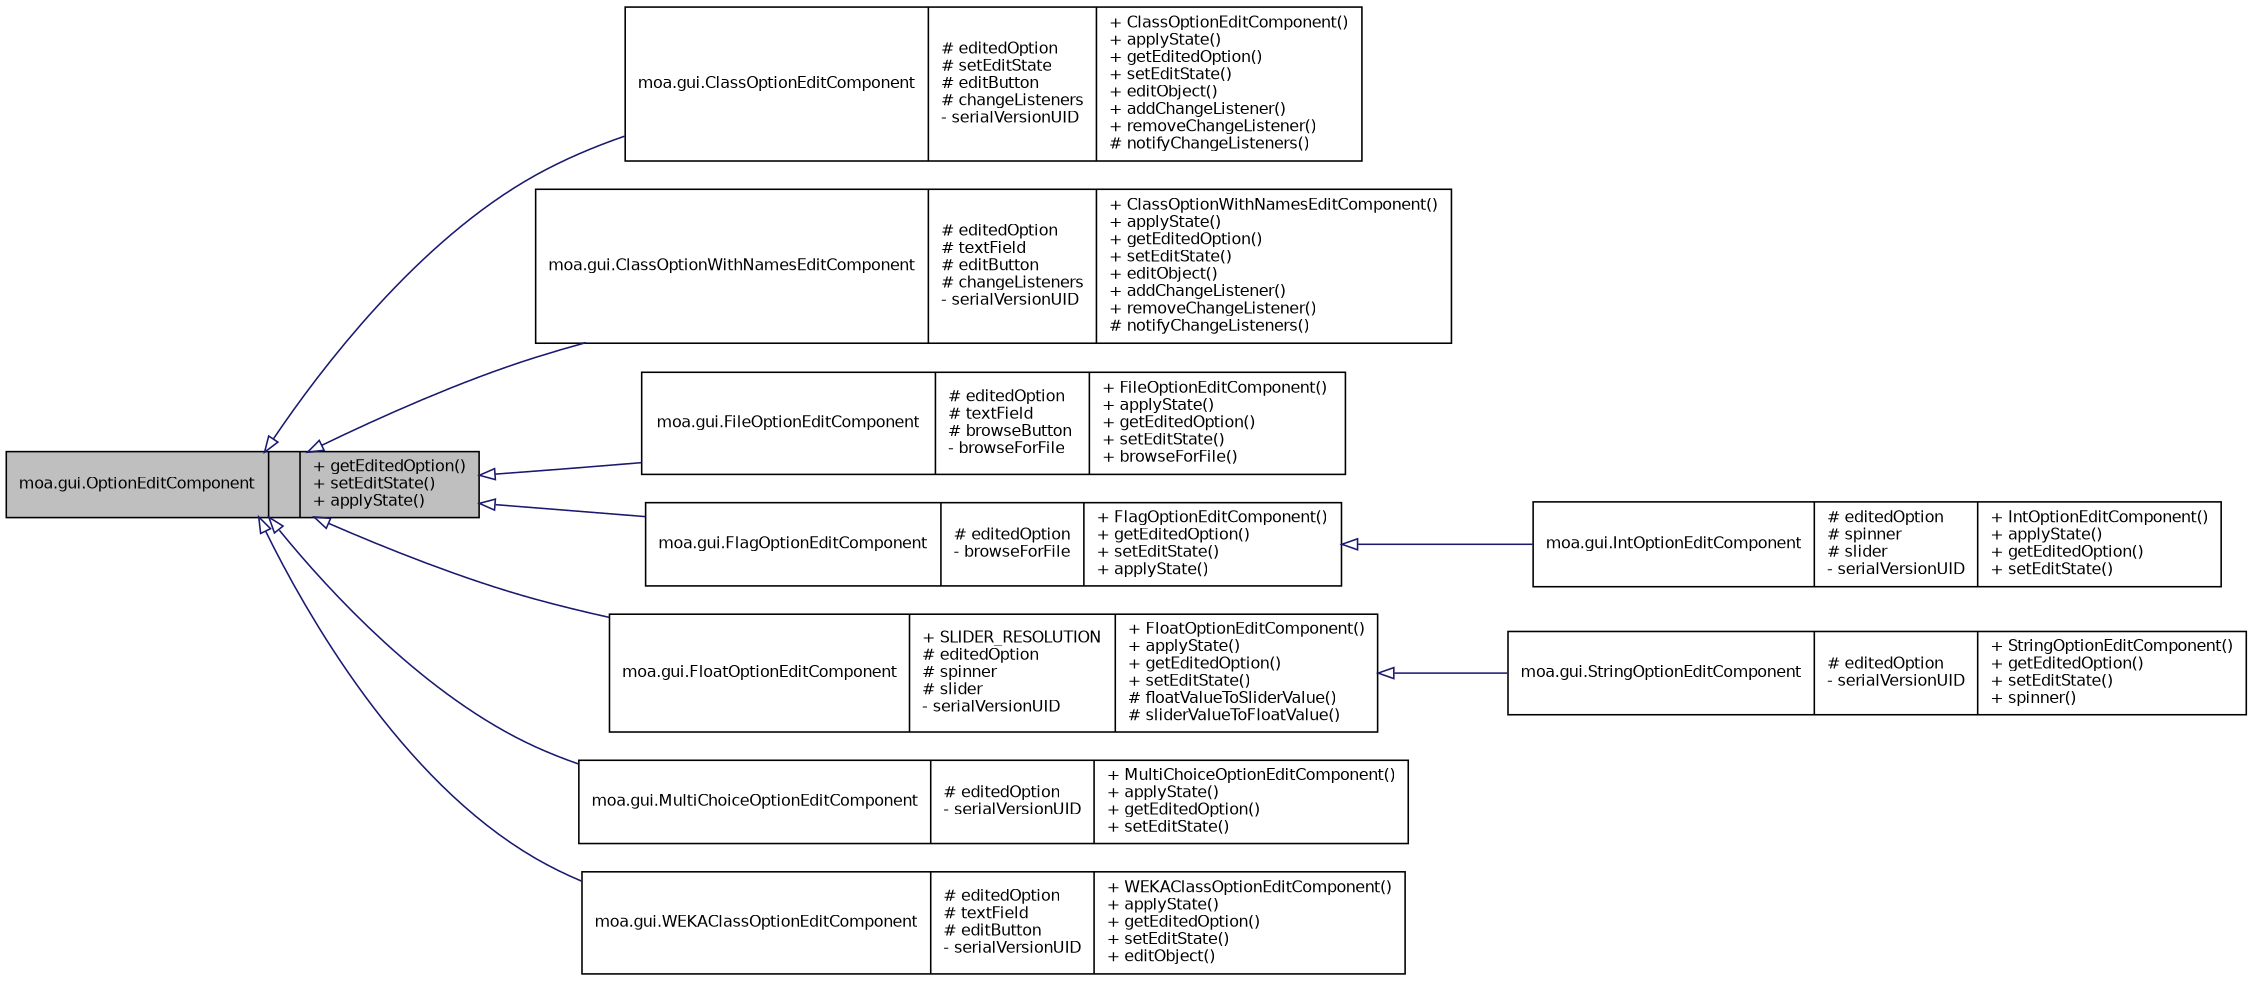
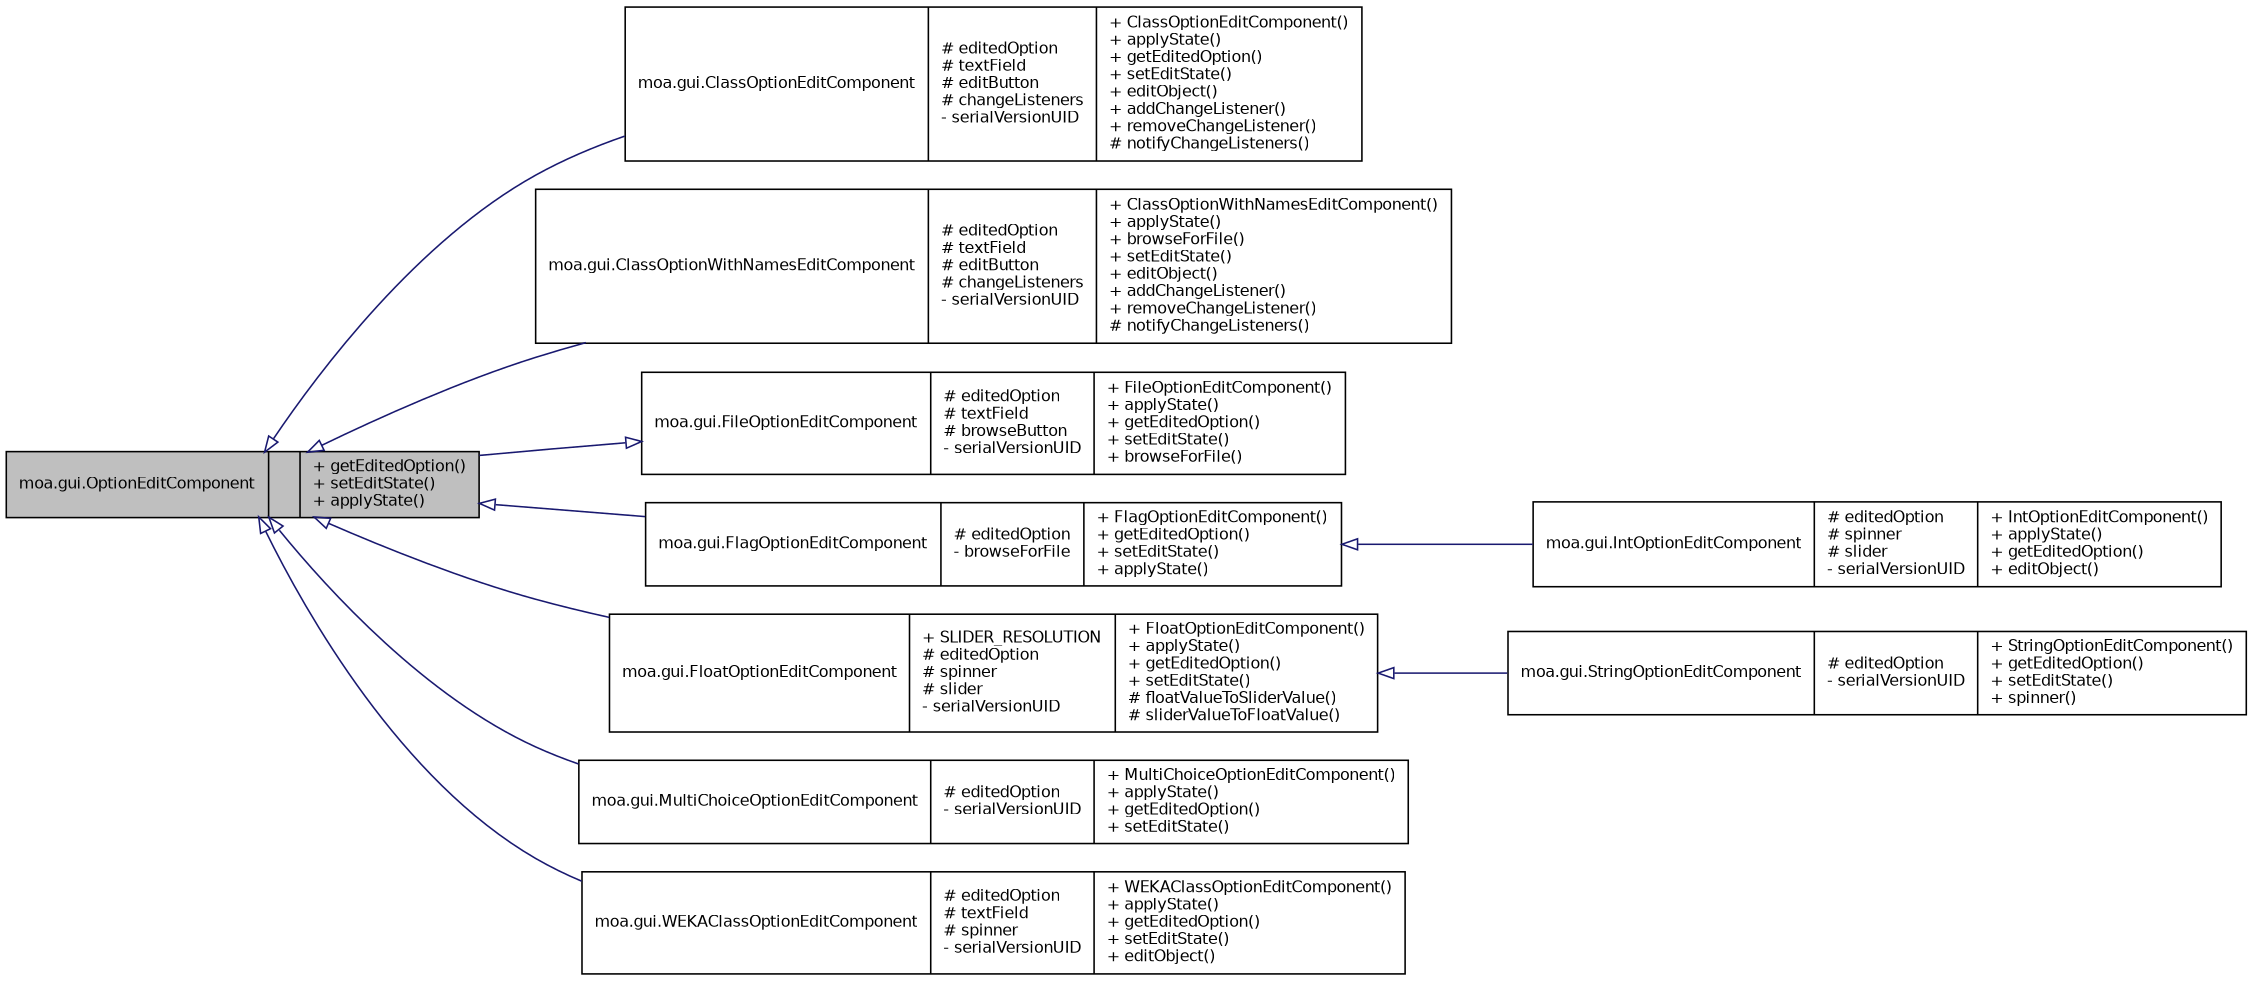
(997, 66) -> (984, 66)
(1186, 240) -> (1177, 240)
(1007, 448) -> (1012, 448)
(568, 469) -> (552, 449)
(2052, 569) -> (2045, 569)
(993, 931) -> (981, 931)
